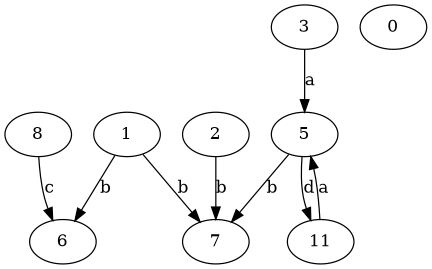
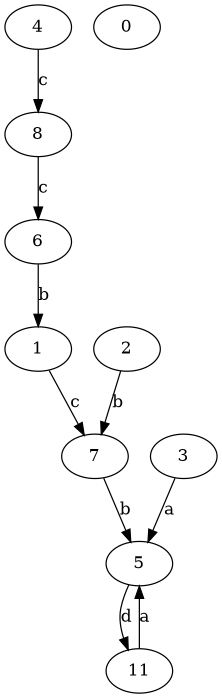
none -> (38, 27)
(98, 183) -> (38, 289)
(264, 183) -> (115, 504)
(184, 188) -> (75, 403)
